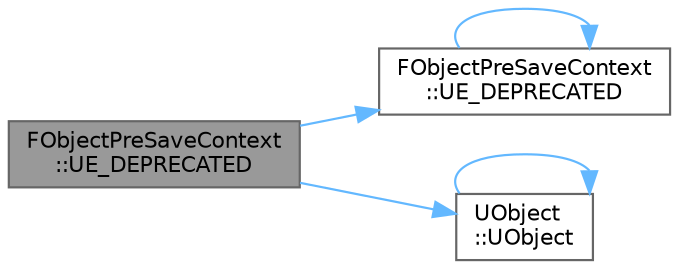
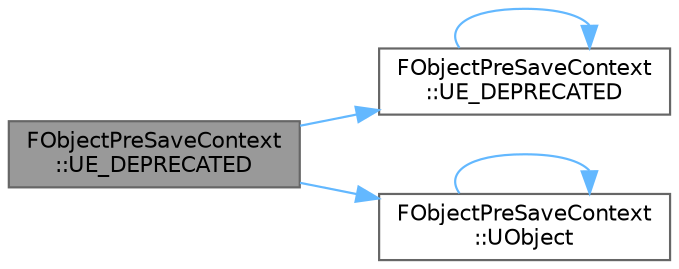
(525, 227) -> (525, 227)
